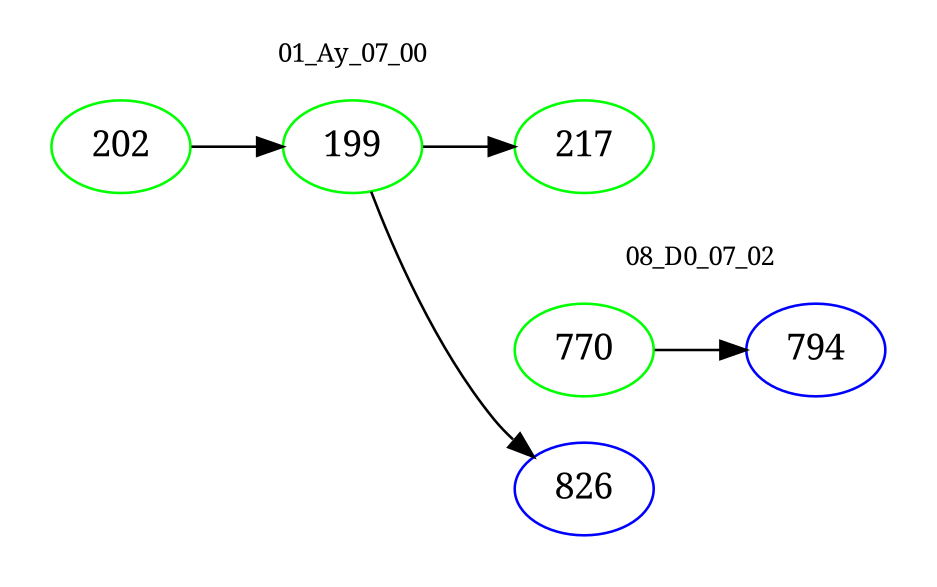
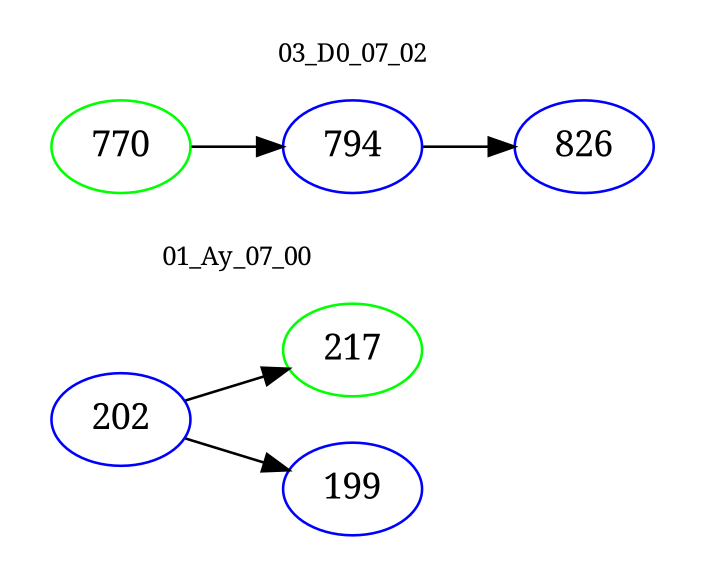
(121, 147) -> (121, 419)
(353, 147) -> (353, 489)
(456, 147) -> (225, 388)
(700, 259) -> (353, 55)
(431, 322) -> (456, 147)
